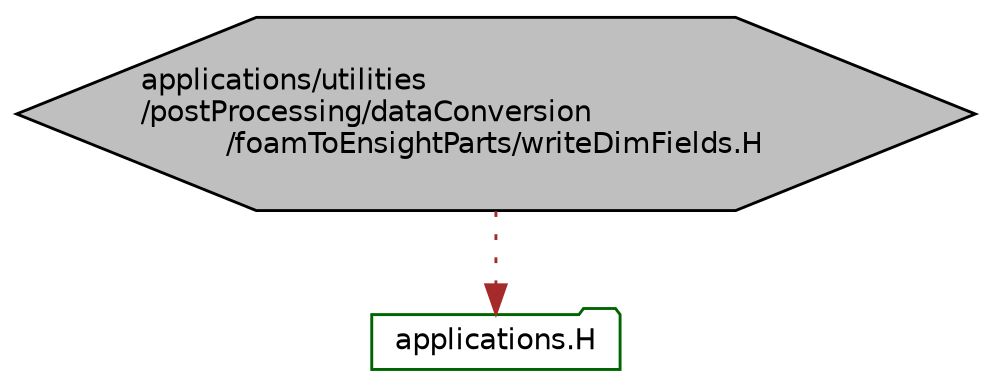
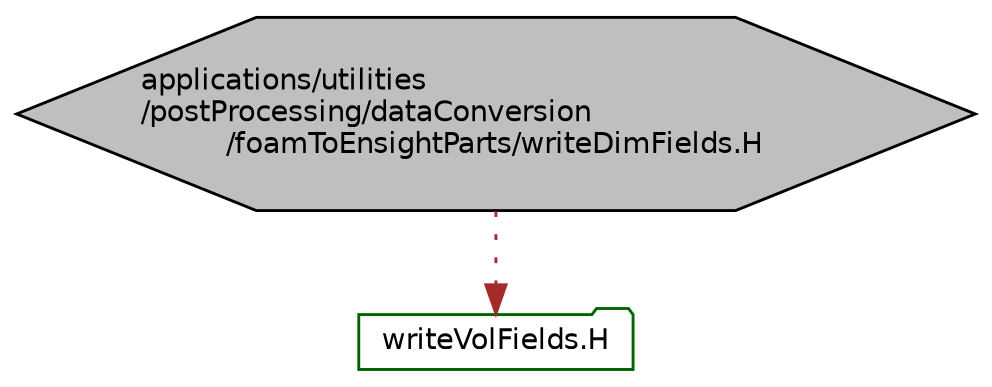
(496, 342) -> (496, 342)
